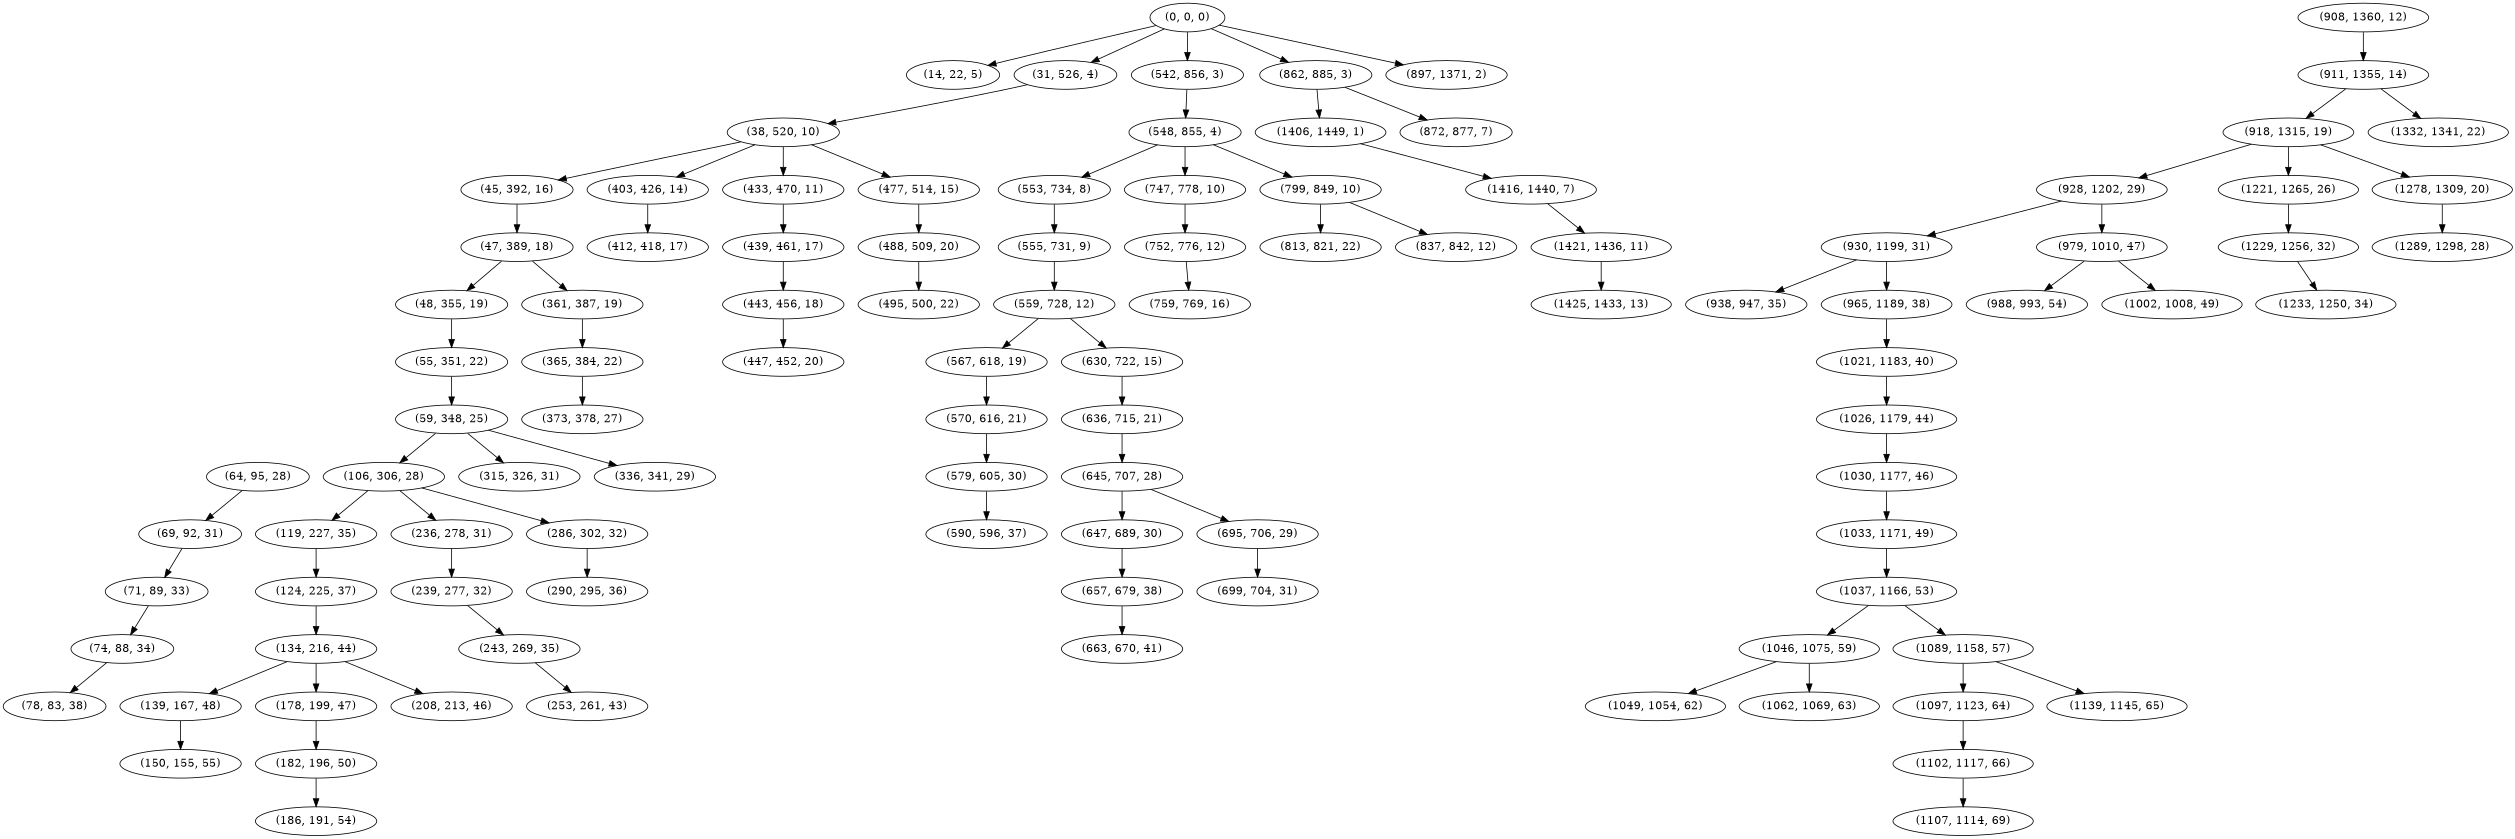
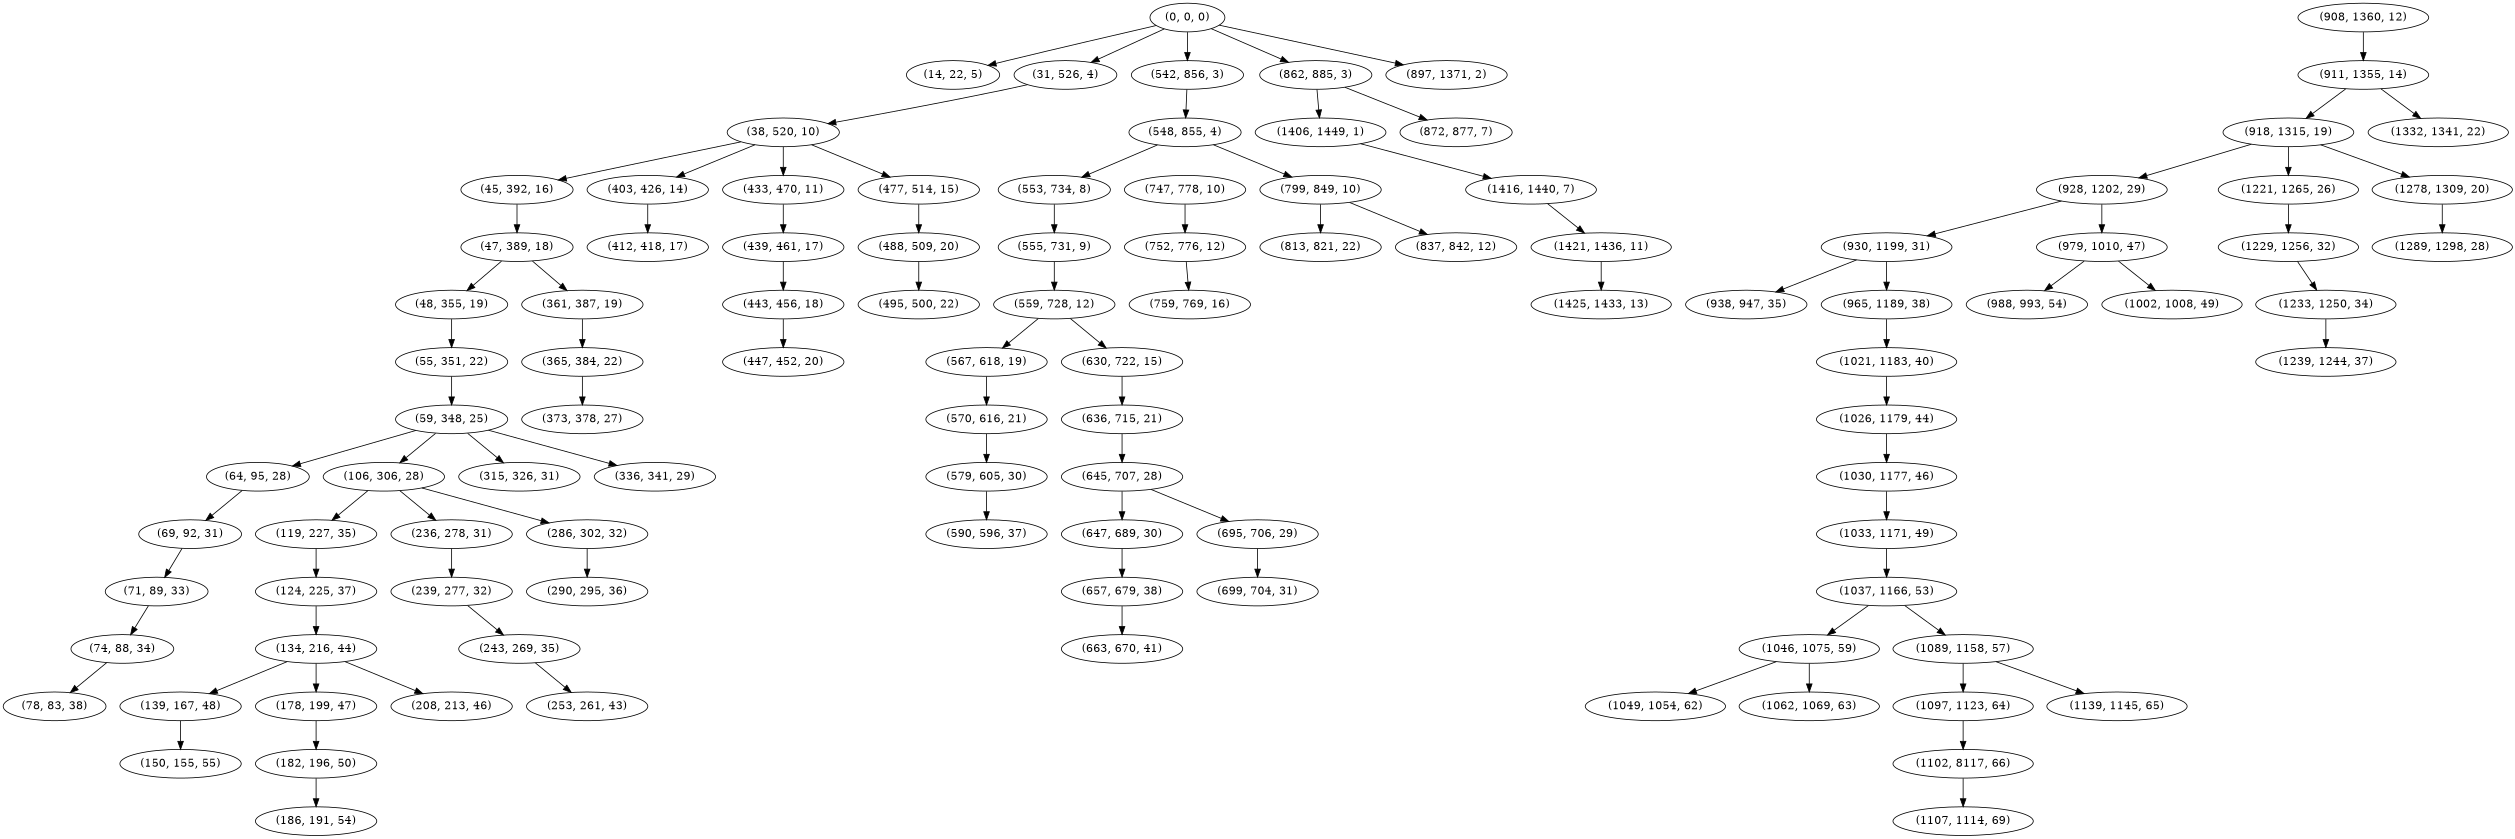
(1185, 157) -> none
none -> (2326, 362)
none -> (358, 447)
(1963, 764) -> (1963, 764)
